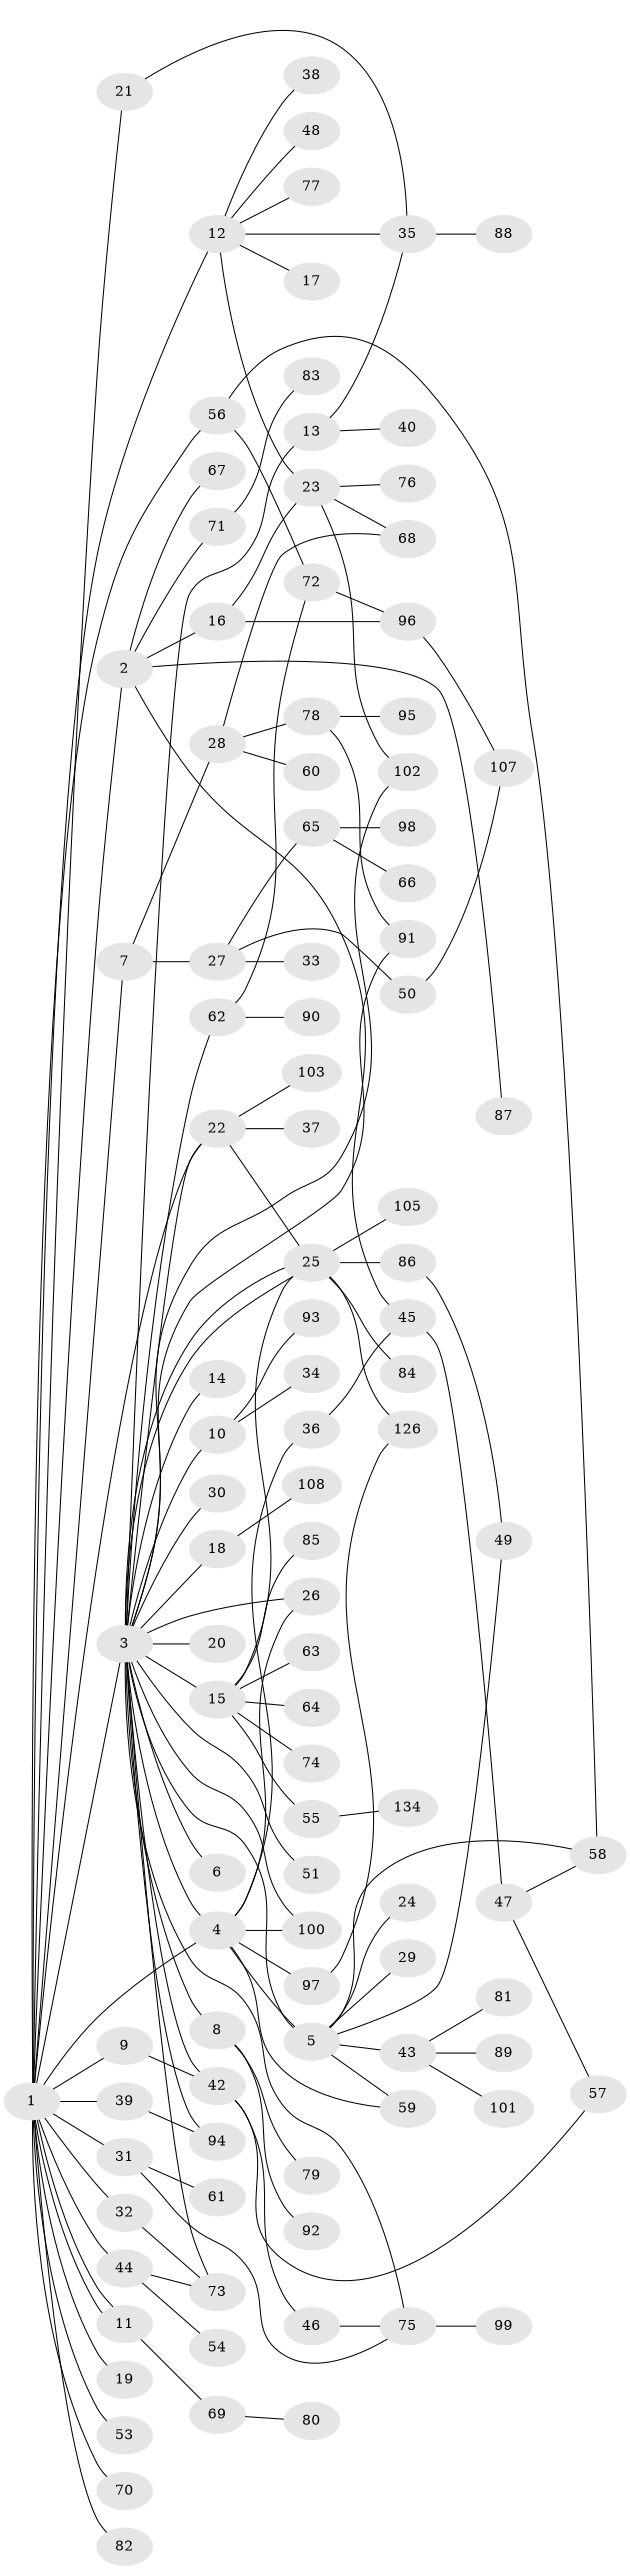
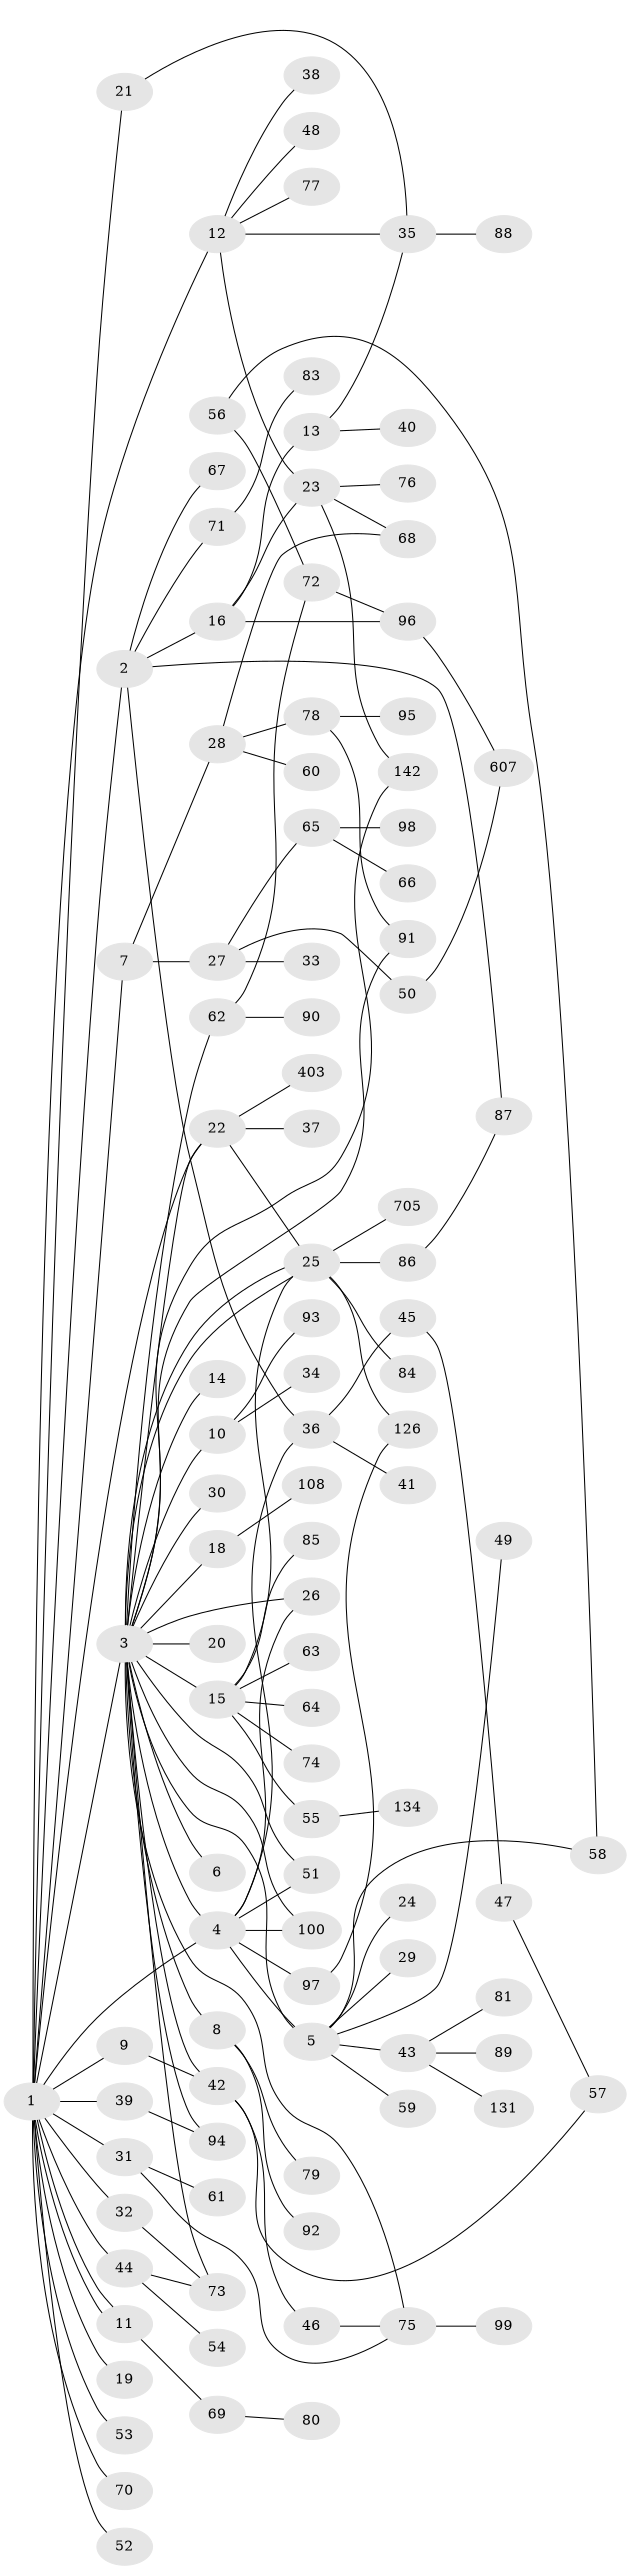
(312, 282) -> none
(504, 768) -> (504, 768)
(408, 772) -> (408, 772)
(351, 961) -> (172, 1063)
(153, 1014) -> (262, 526)
(312, 1073) -> (312, 1073)
(408, 1207) -> (408, 1207)
(43, 1242) -> none
(479, 1395) -> (464, 1194)
none -> (408, 1485)
(551, 1879) -> none
(273, 2059) -> (260, 1906)
(504, 2109) -> (504, 2109)
(125, 2547) -> (125, 2547)
